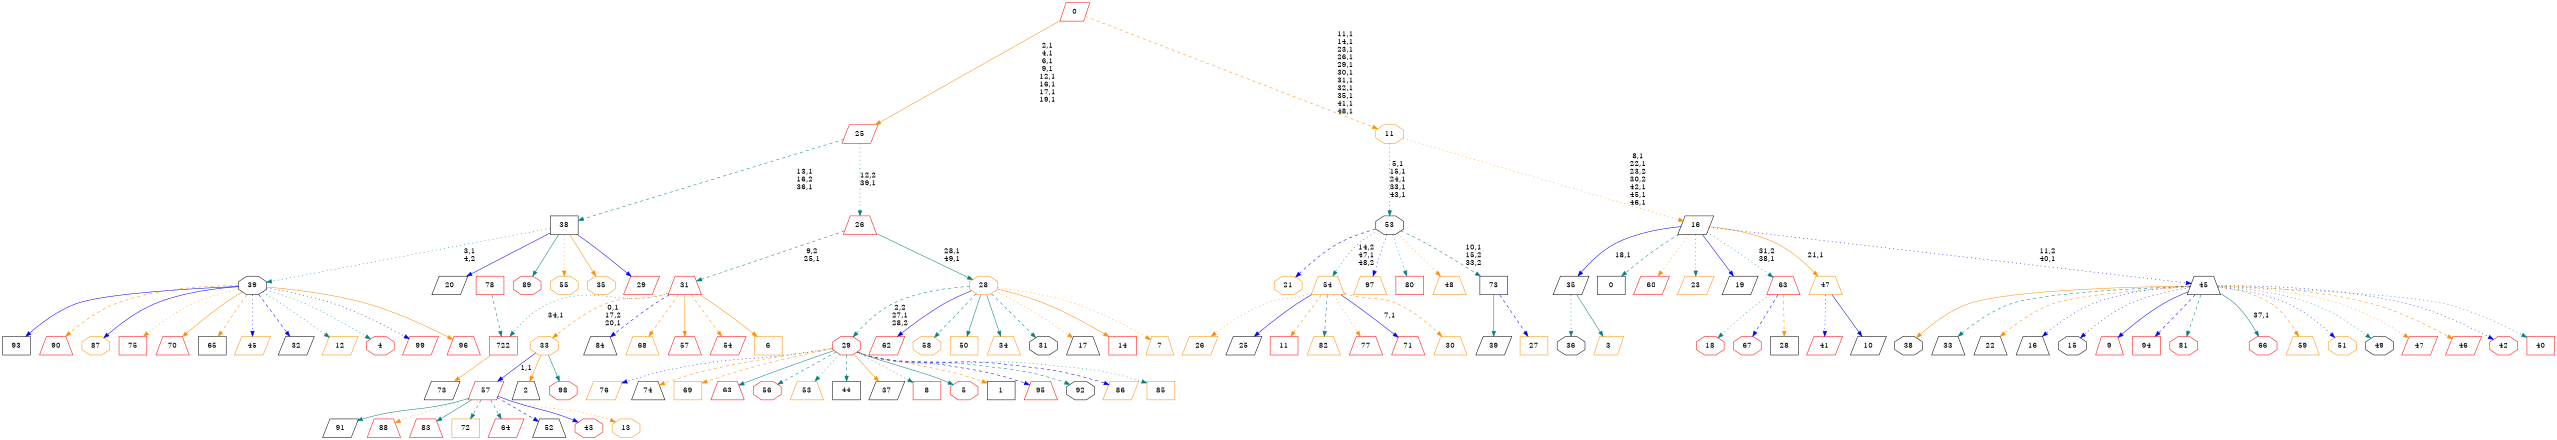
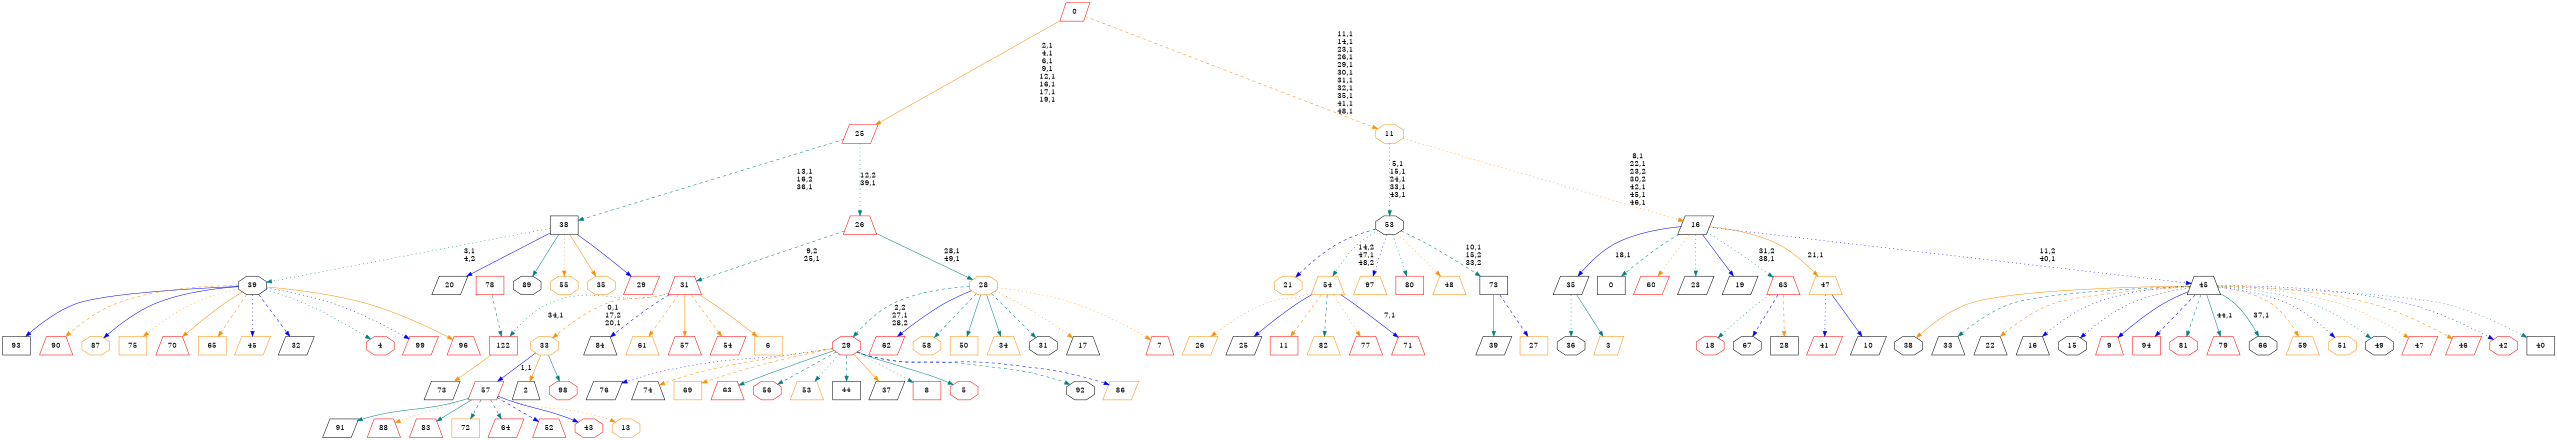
(527, 285) -> (527, 285)
(1696, 285) -> (1696, 285)
(133, 346) -> (133, 346)
(212, 346) -> (212, 346)
(340, 346) -> none
(503, 346) -> (503, 346)
(643, 346) -> (643, 346)
(1123, 346) -> none
(1160, 346) -> (1160, 346)
(1451, 346) -> none
(1747, 346) -> (1747, 346)
none -> (2223, 346)
(2263, 346) -> (2263, 346)
(2541, 346) -> (2541, 346)
(604, 391) -> (604, 391)
(1001, 391) -> none
(1041, 391) -> none
(1161, 391) -> none
(549, 428) -> (549, 428)
